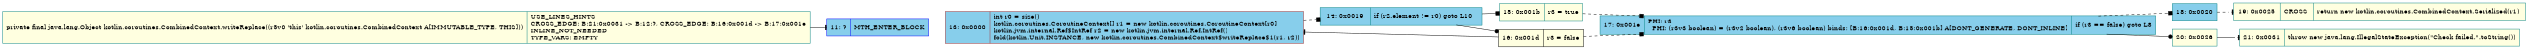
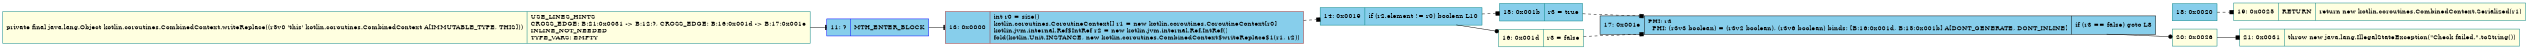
(1541, 12) -> (1541, 12)
(2223, 12) -> (2223, 12)
(2296, 12) -> (2297, 12)
(1488, 14) -> (1488, 14)
(2133, 15) -> none
(1423, 16) -> (1423, 16)
(1878, 25) -> (1878, 25)
(1402, 35) -> (936, 27)
(1541, 38) -> (1541, 38)
(2226, 38) -> (2226, 38)
